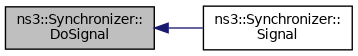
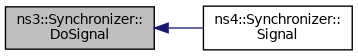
(278, 28) -> (278, 28)
